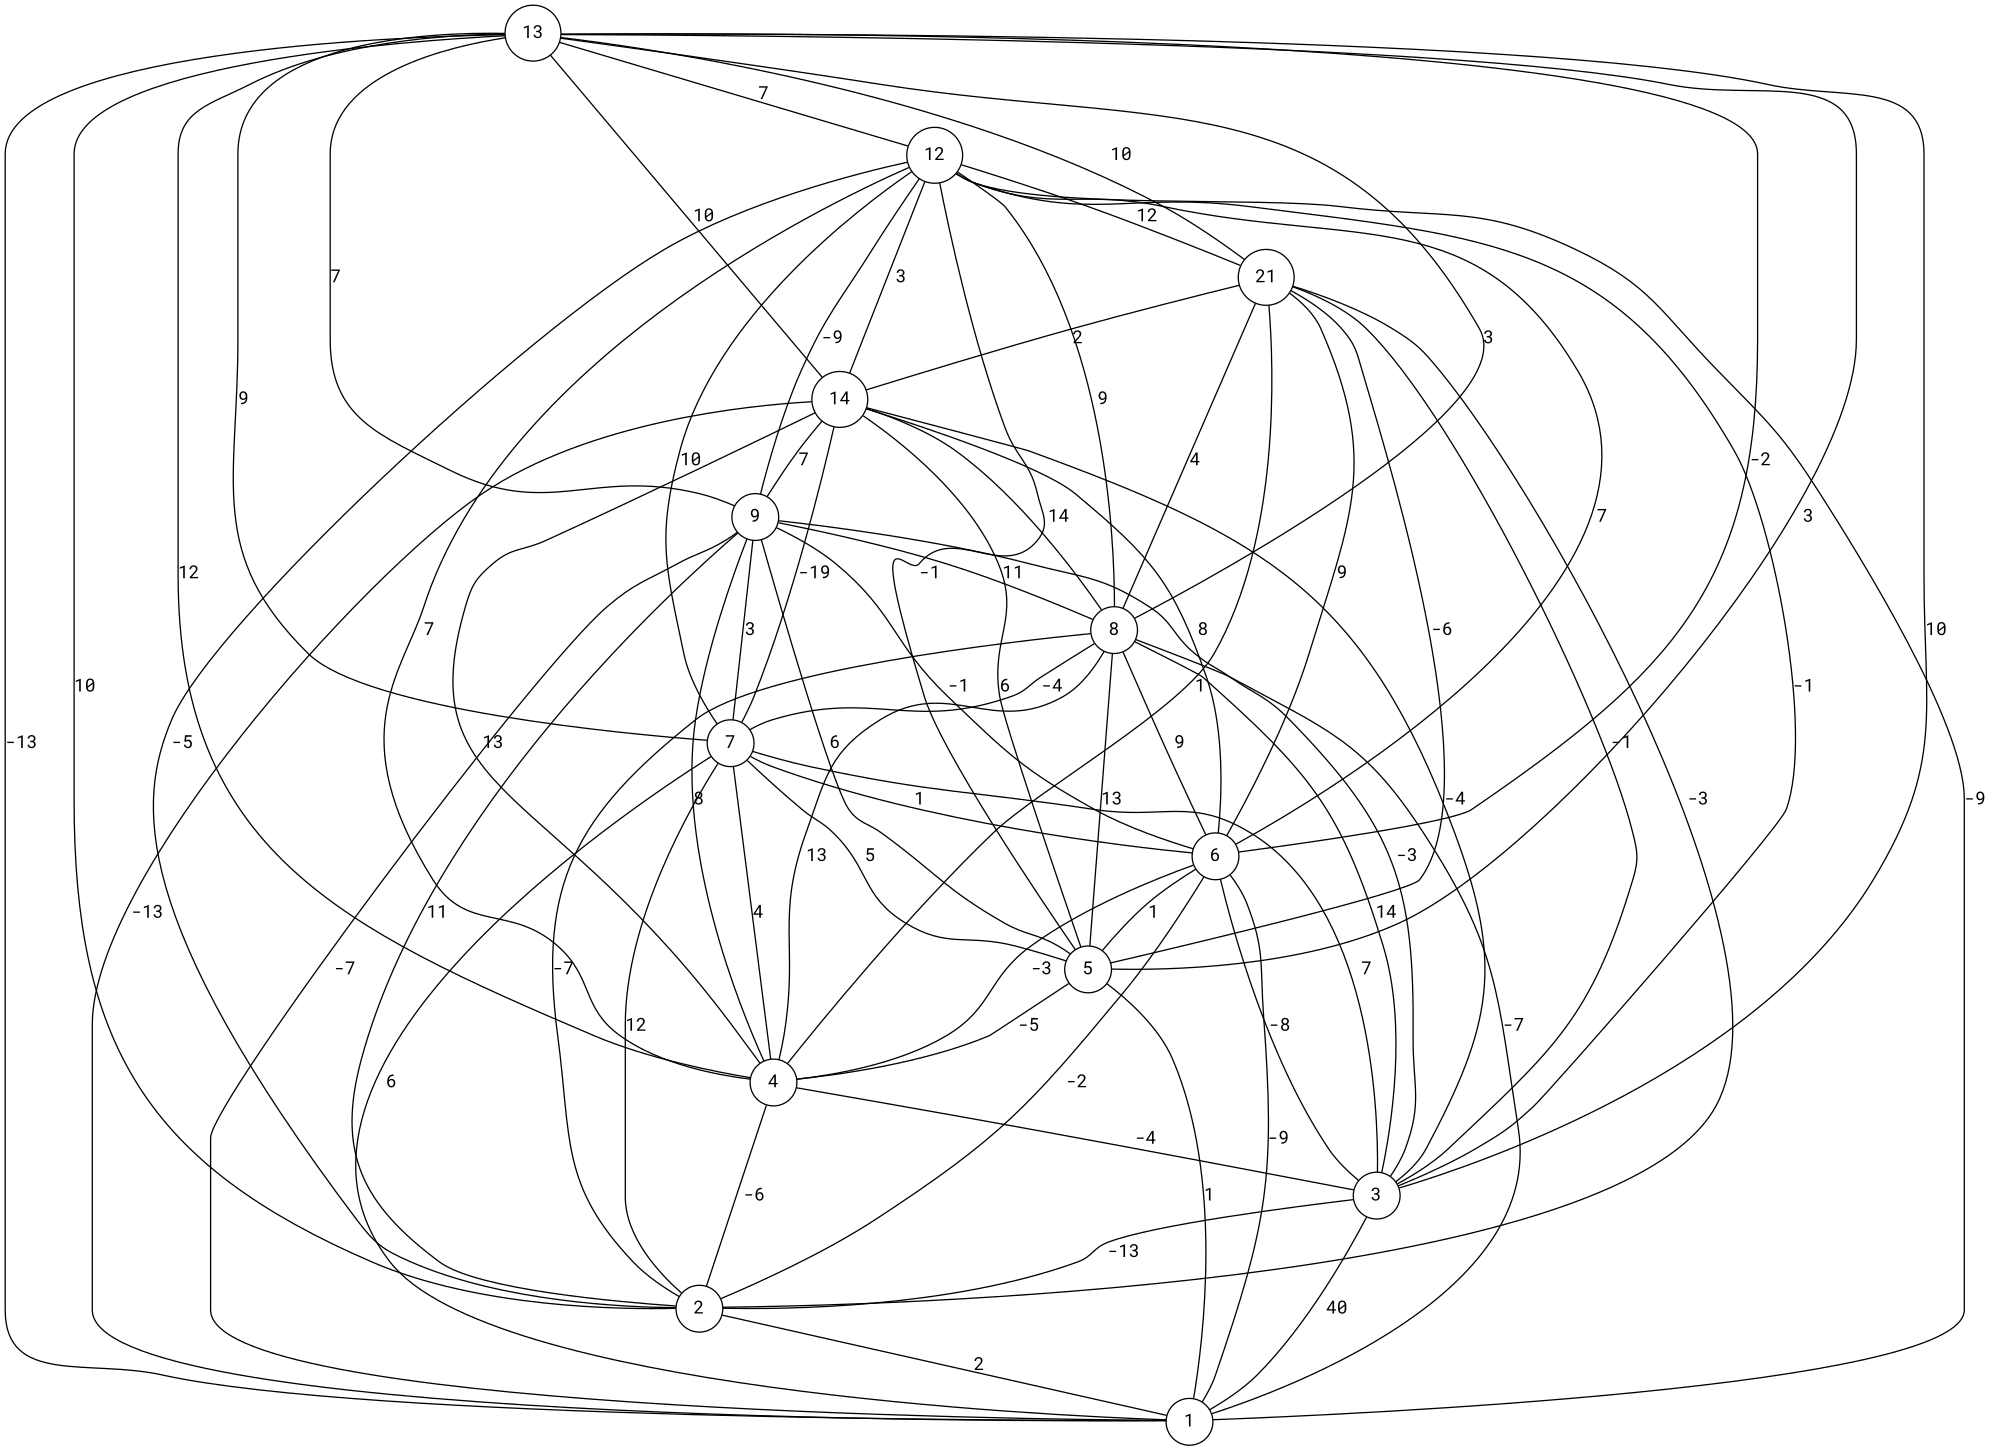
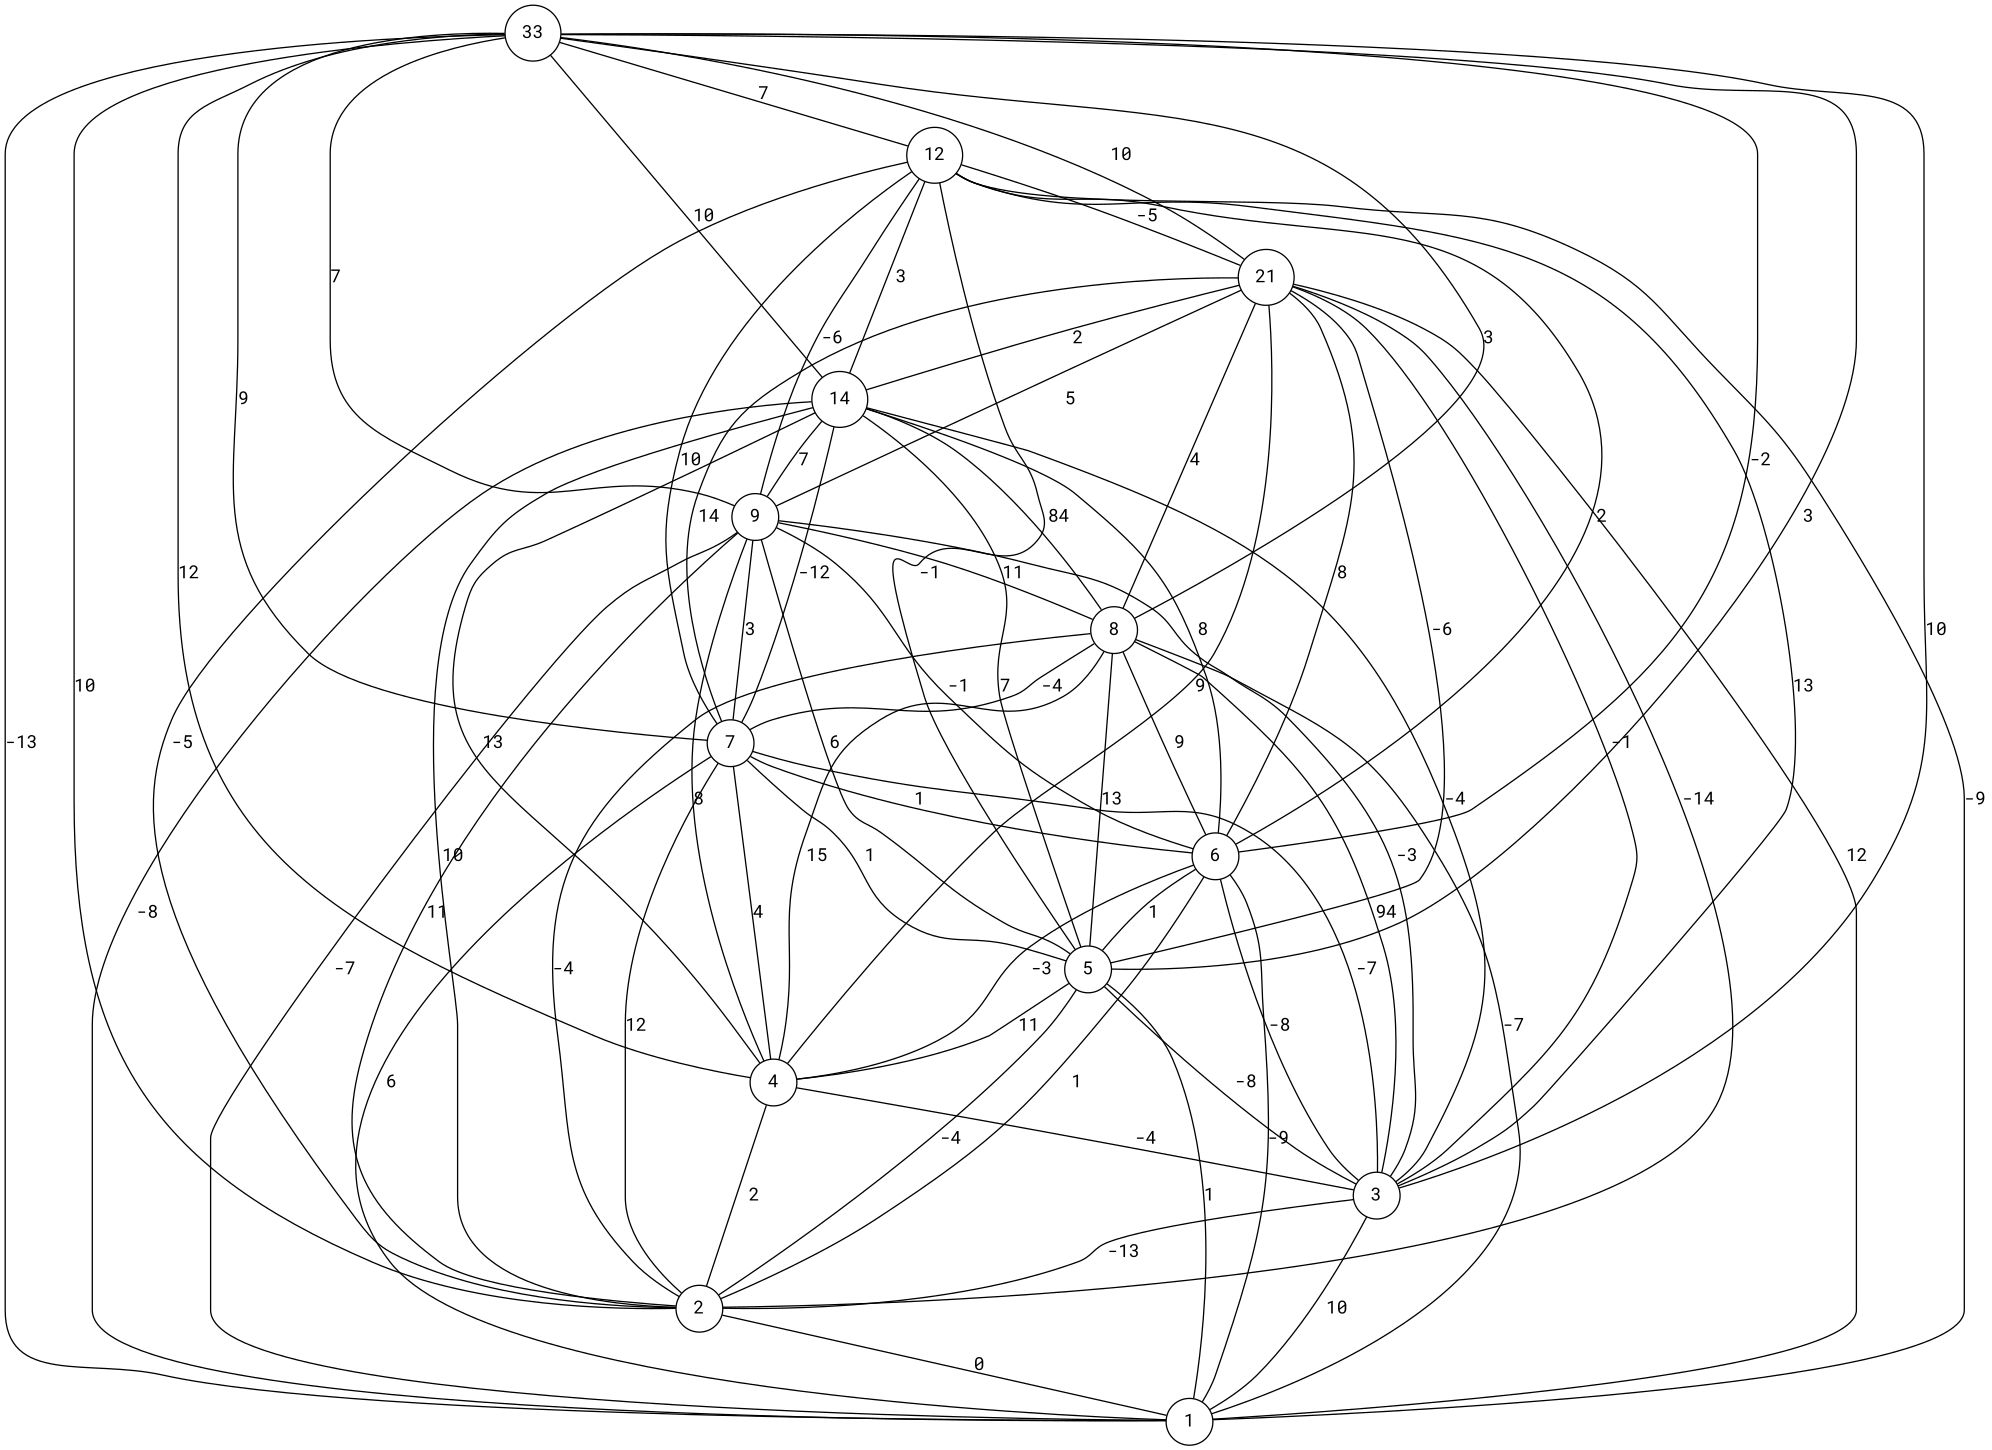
(533, 33) -> (533, 33)
(1147, 216) -> (1147, 216)
(833, 338) -> (833, 338)
none -> (825, 359)
(1084, 369) -> none
none -> (1009, 398)
(1059, 517) -> (1059, 517)
(1602, 517) -> (1602, 517)
(814, 574) -> (814, 574)
(1342, 574) -> (1342, 574)
(422, 612) -> none
(1006, 687) -> (1006, 687)
(1201, 687) -> (1201, 687)
(1804, 687) -> (1804, 687)
none -> (435, 787)
(1698, 800) -> (1698, 800)
(817, 856) -> (817, 856)
(870, 856) -> (870, 856)
(148, 913) -> (148, 913)
(1386, 913) -> (1386, 913)
(564, 969) -> (564, 969)
(1367, 969) -> (1367, 969)
none -> (1856, 1006)
(1029, 1026) -> (1029, 1026)
(1077, 1083) -> (1077, 1083)
none -> (1224, 1094)
none -> (909, 1156)
(755, 1196) -> (755, 1196)
(1337, 1309) -> (1337, 1309)
(980, 1365) -> (980, 1365)
